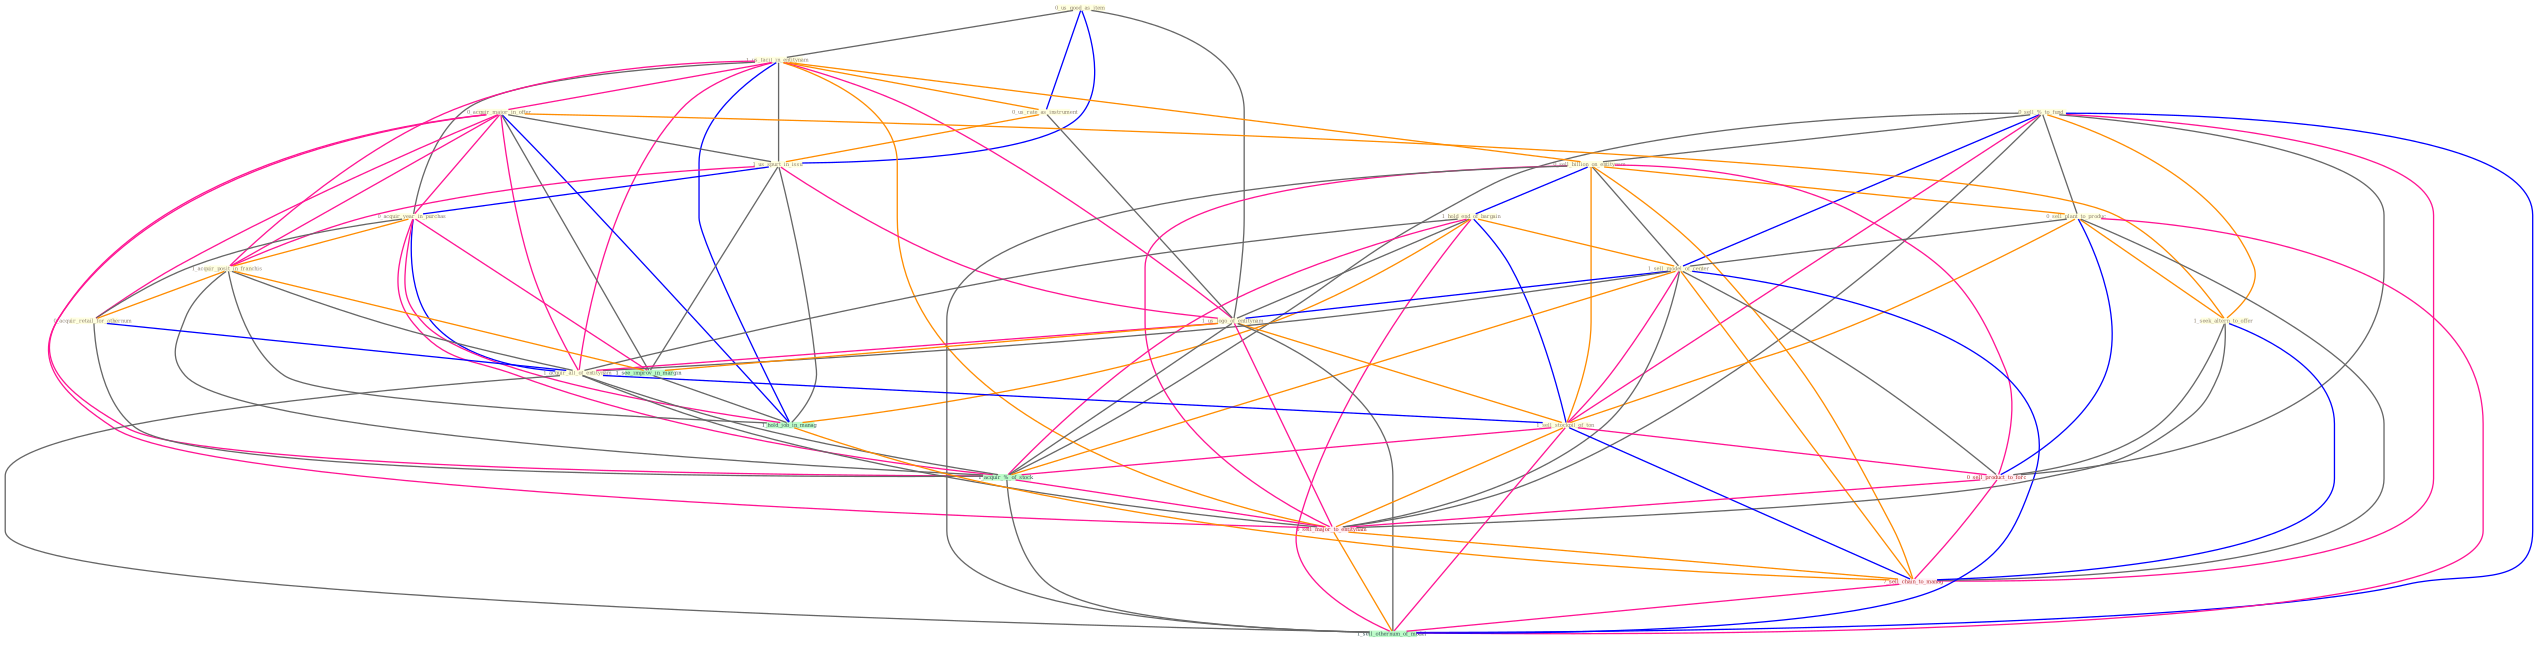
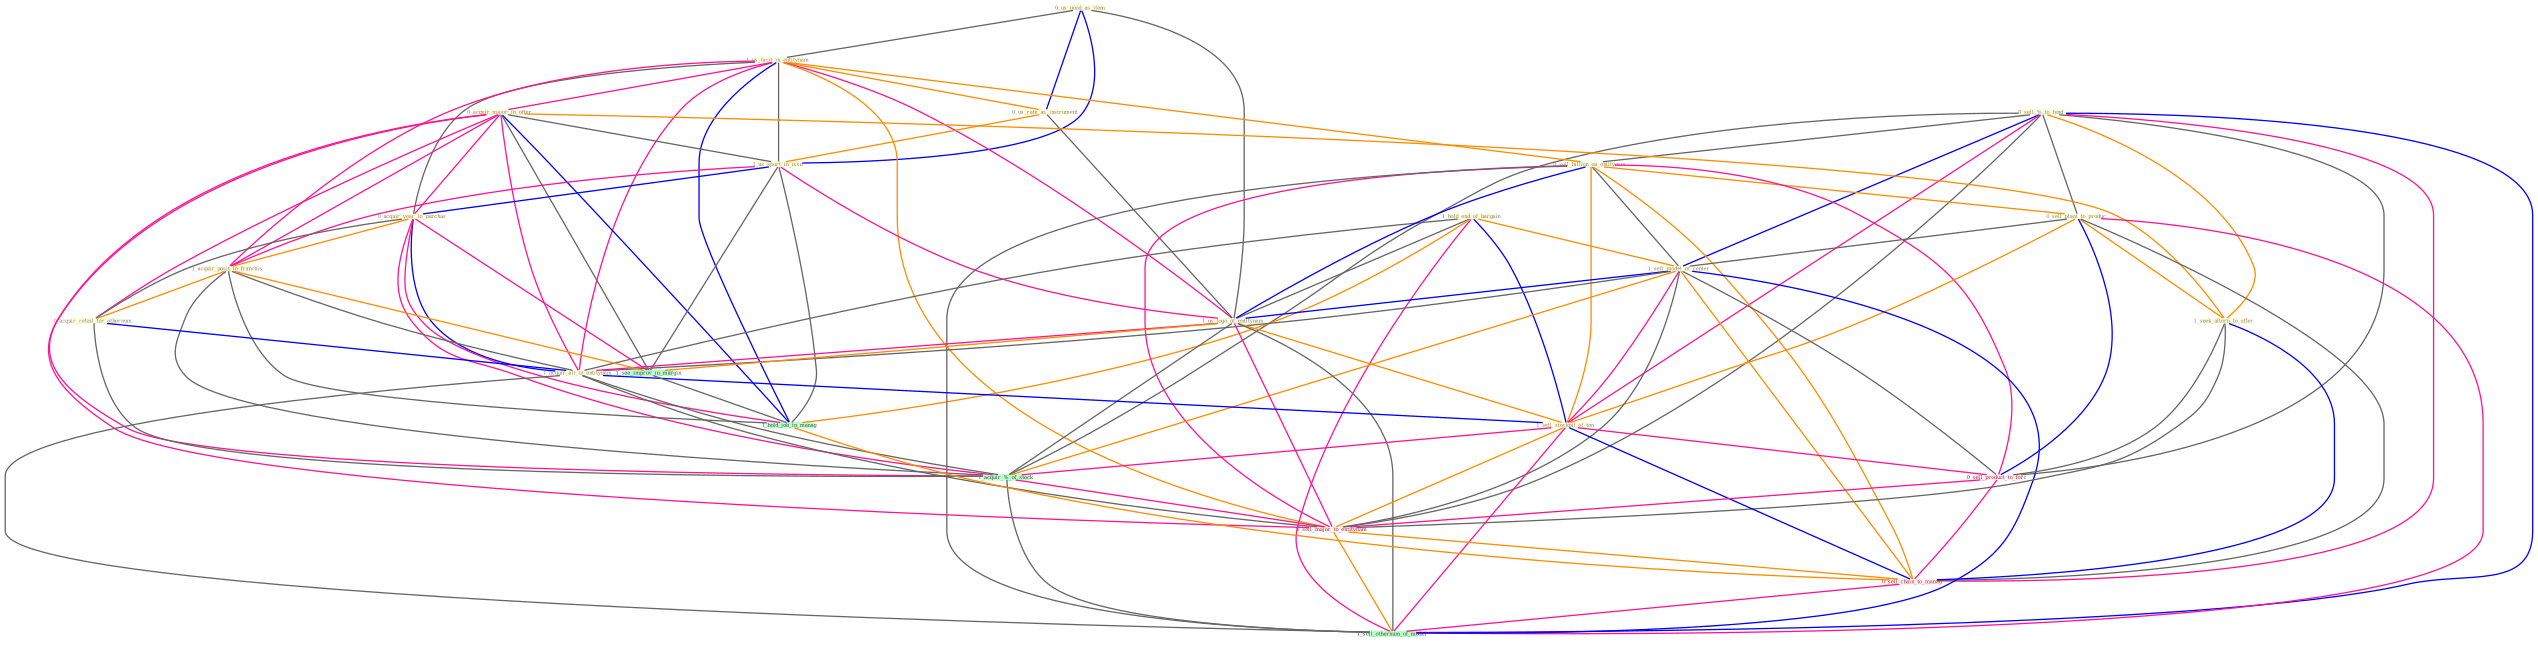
(1532, 190) -> (1370, 245)
(1252, 291) -> none
(1913, 582) -> (1913, 582)
